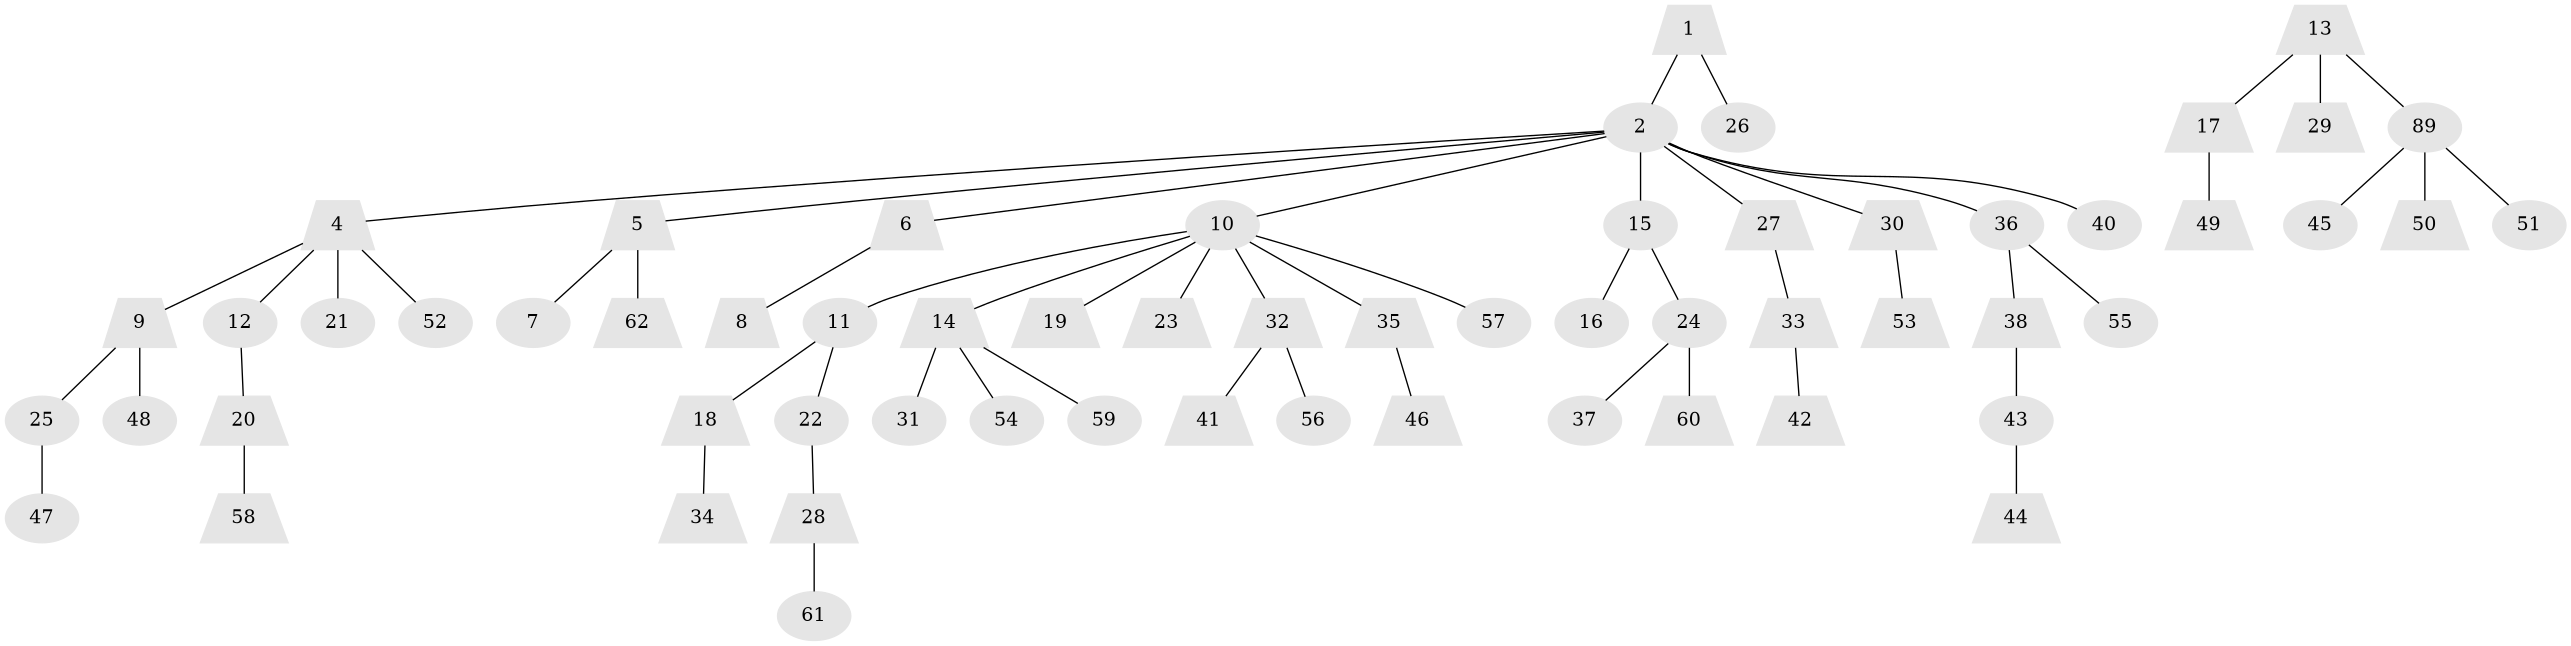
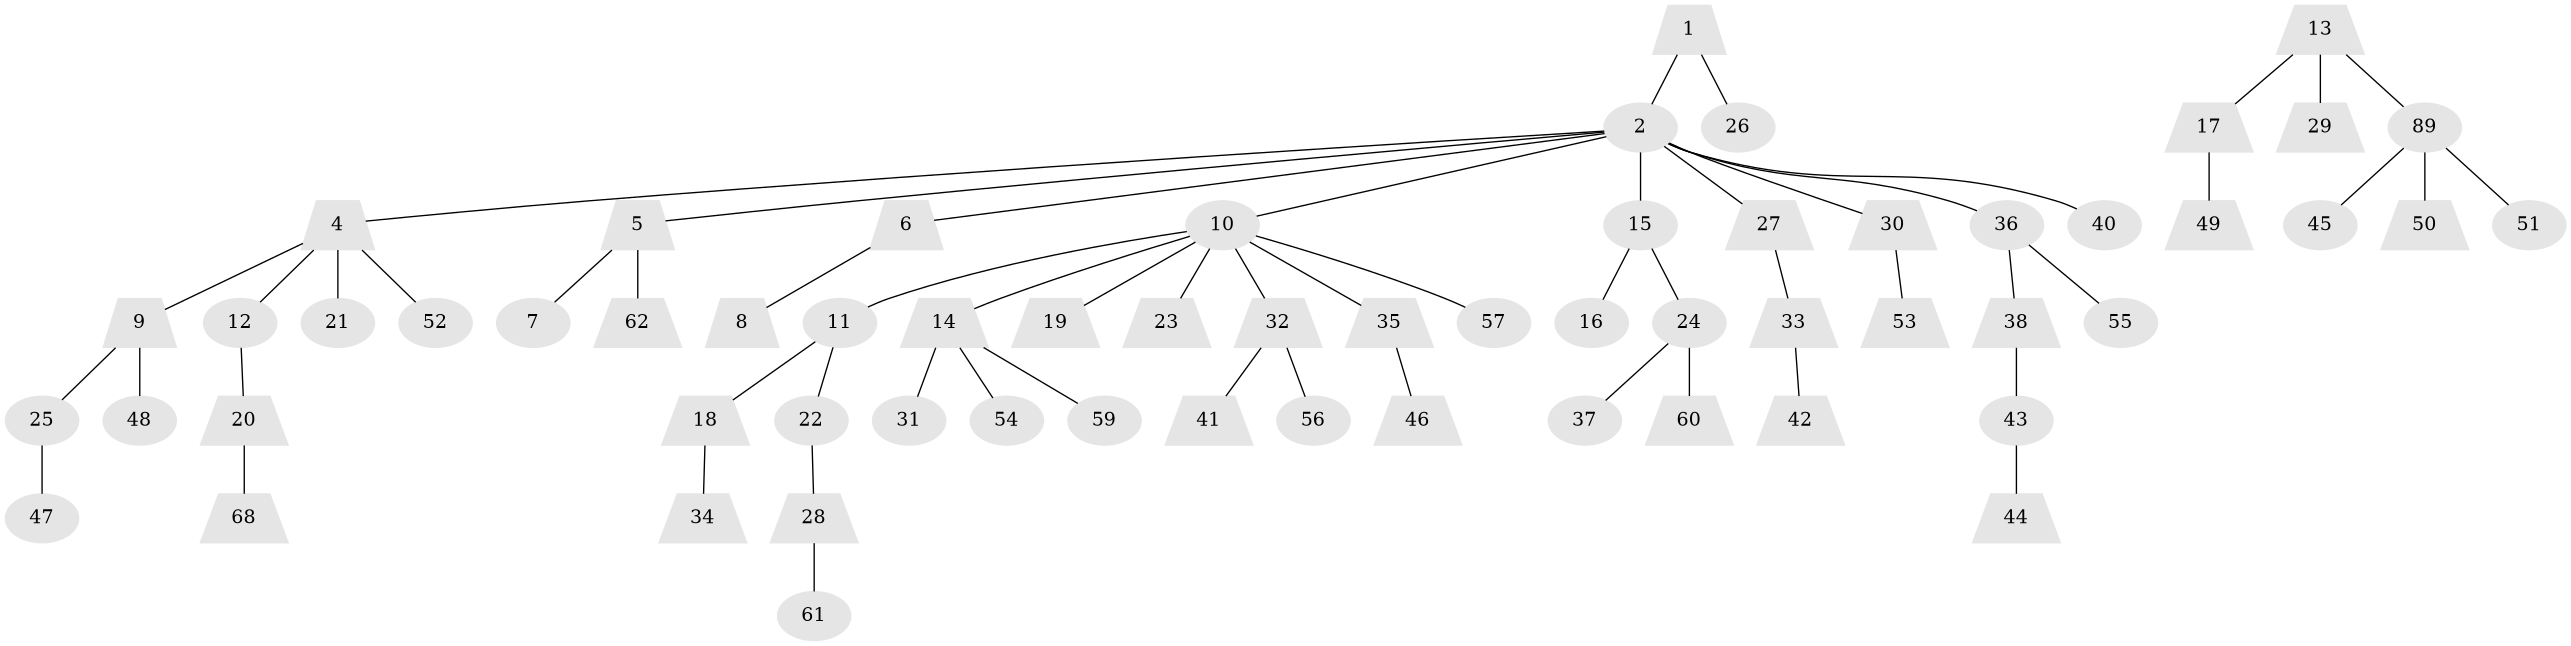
(244, 518) -> (244, 518)
